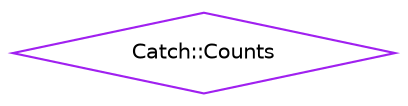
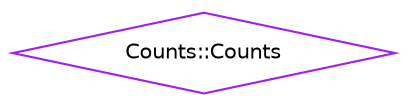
(204, 53) -> (204, 53)
